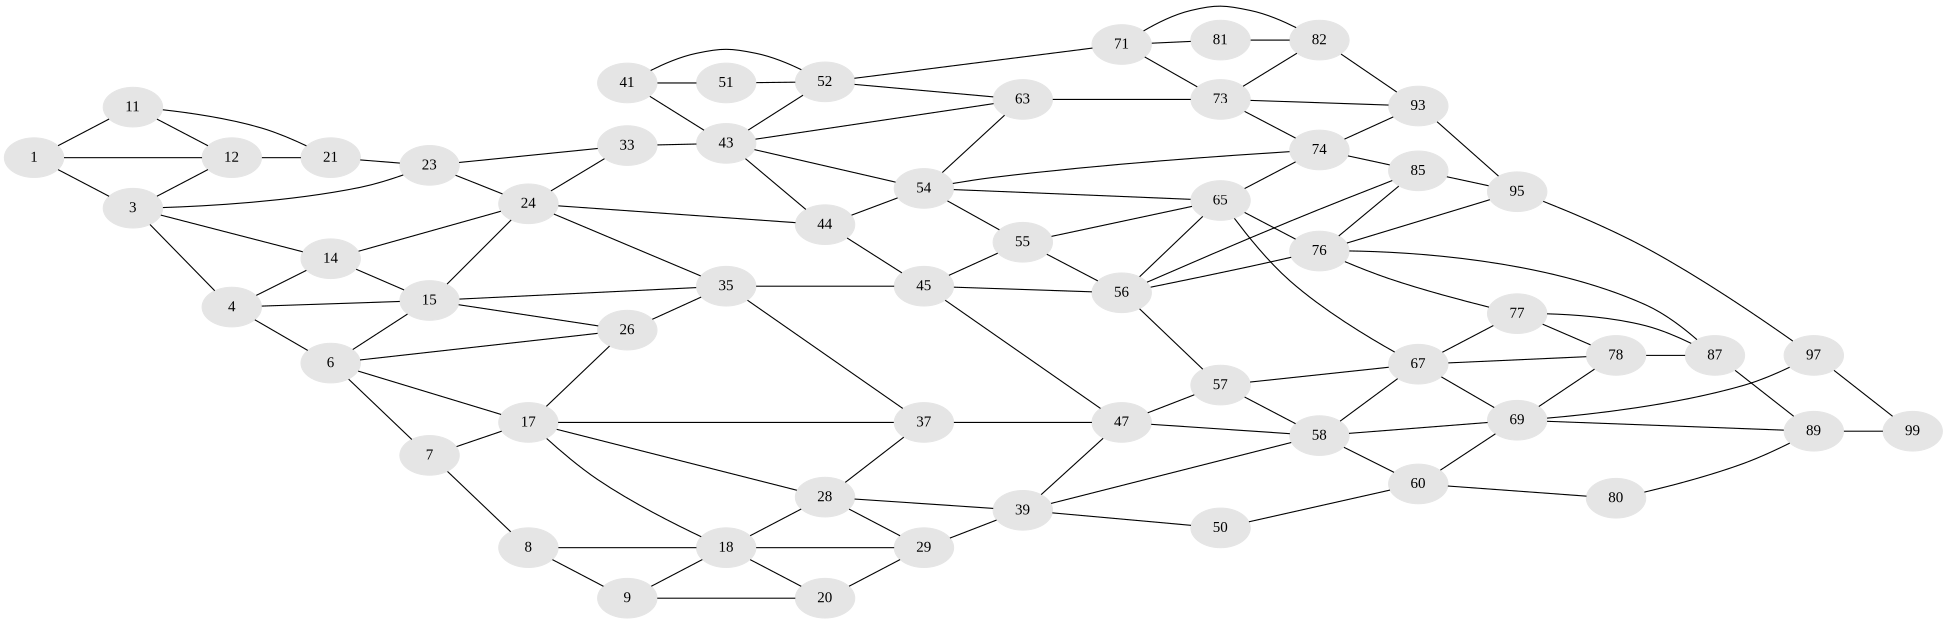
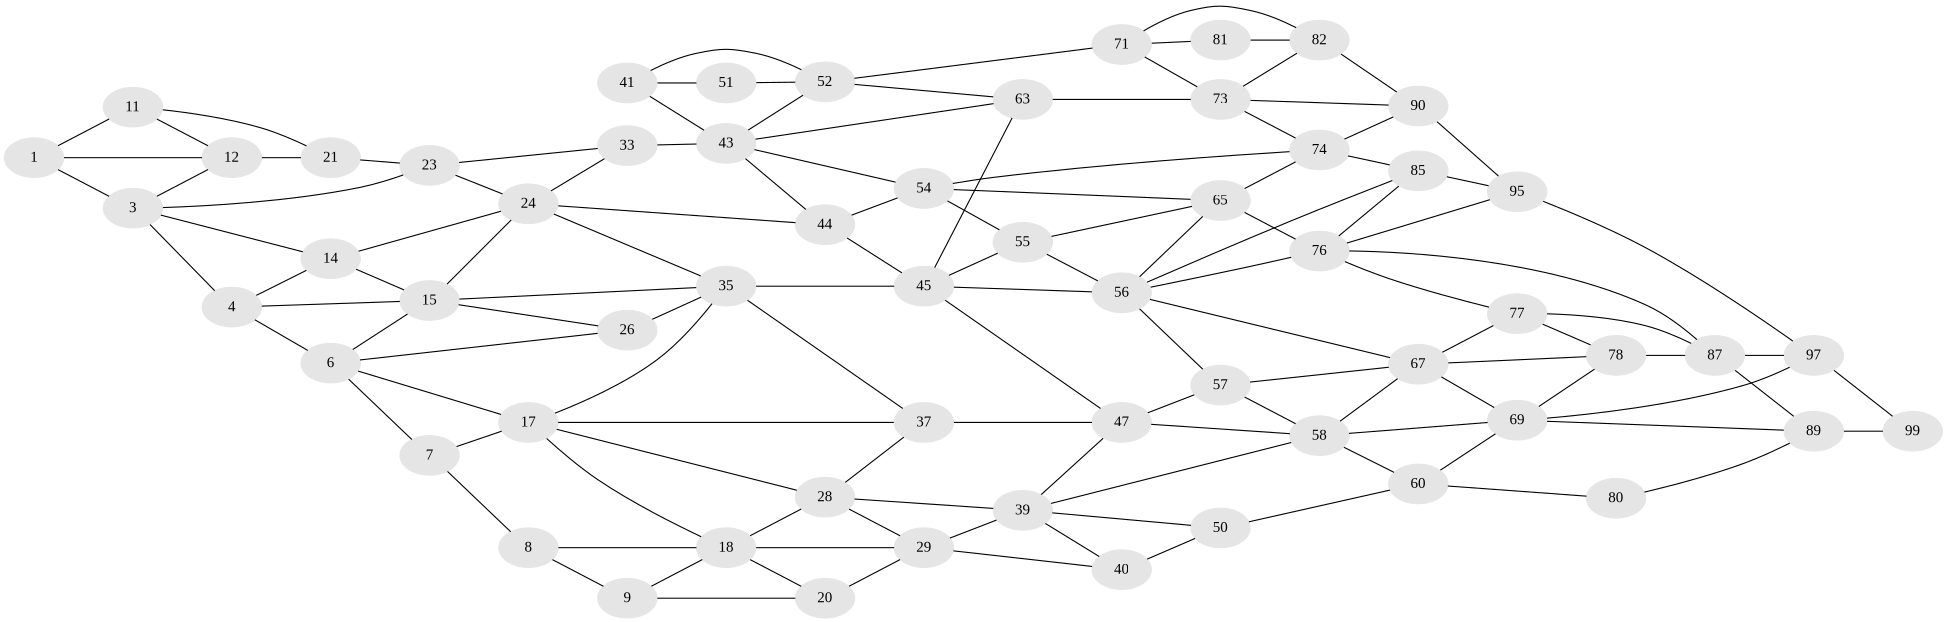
(1418, 106) -> (1418, 106)
(973, 144) -> (970, 200)
(1307, 295) -> (1270, 329)
none -> (1765, 355)
(578, 376) -> (642, 370)
none -> (1122, 570)
